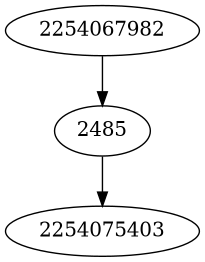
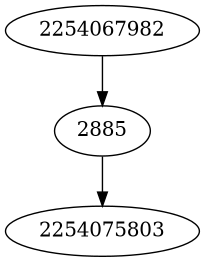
(102, 131) -> (102, 131)
(102, 231) -> (102, 231)
